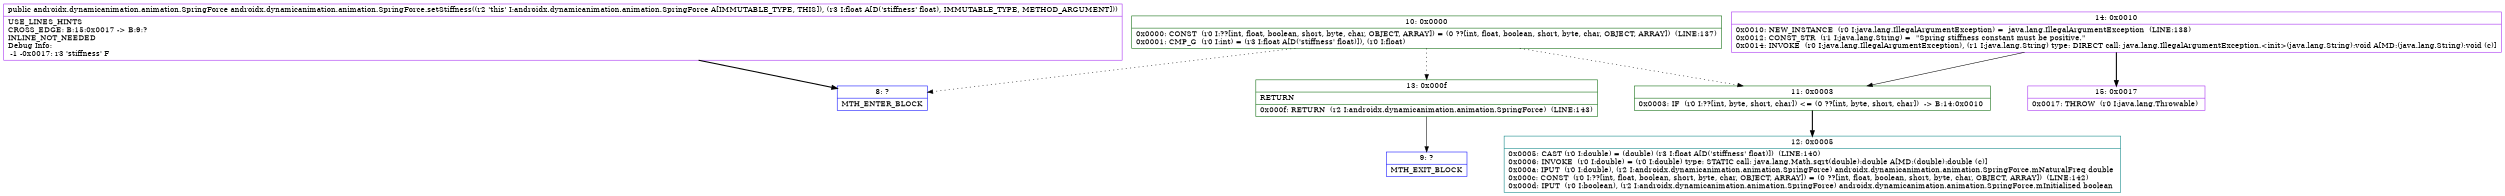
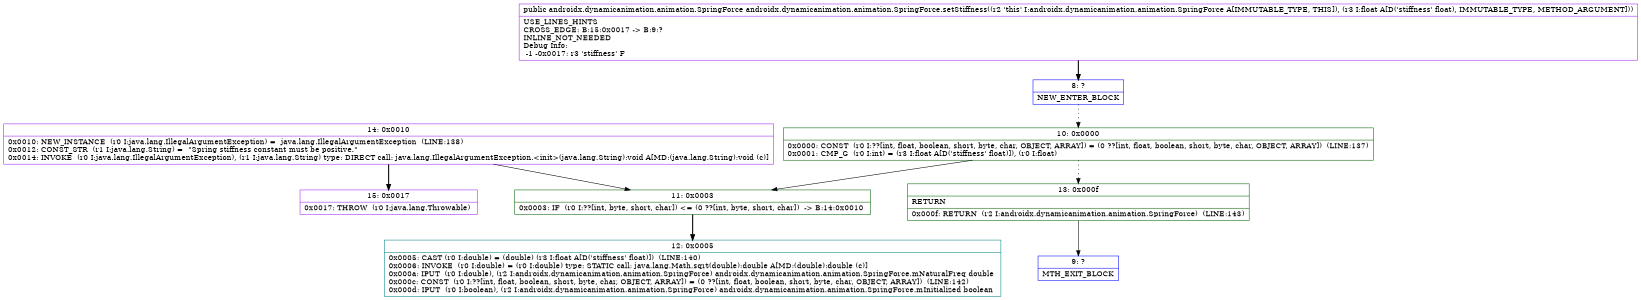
(1629, 67) -> (875, 175)
(1114, 70) -> (1078, 113)
(882, 104) -> (1078, 98)
